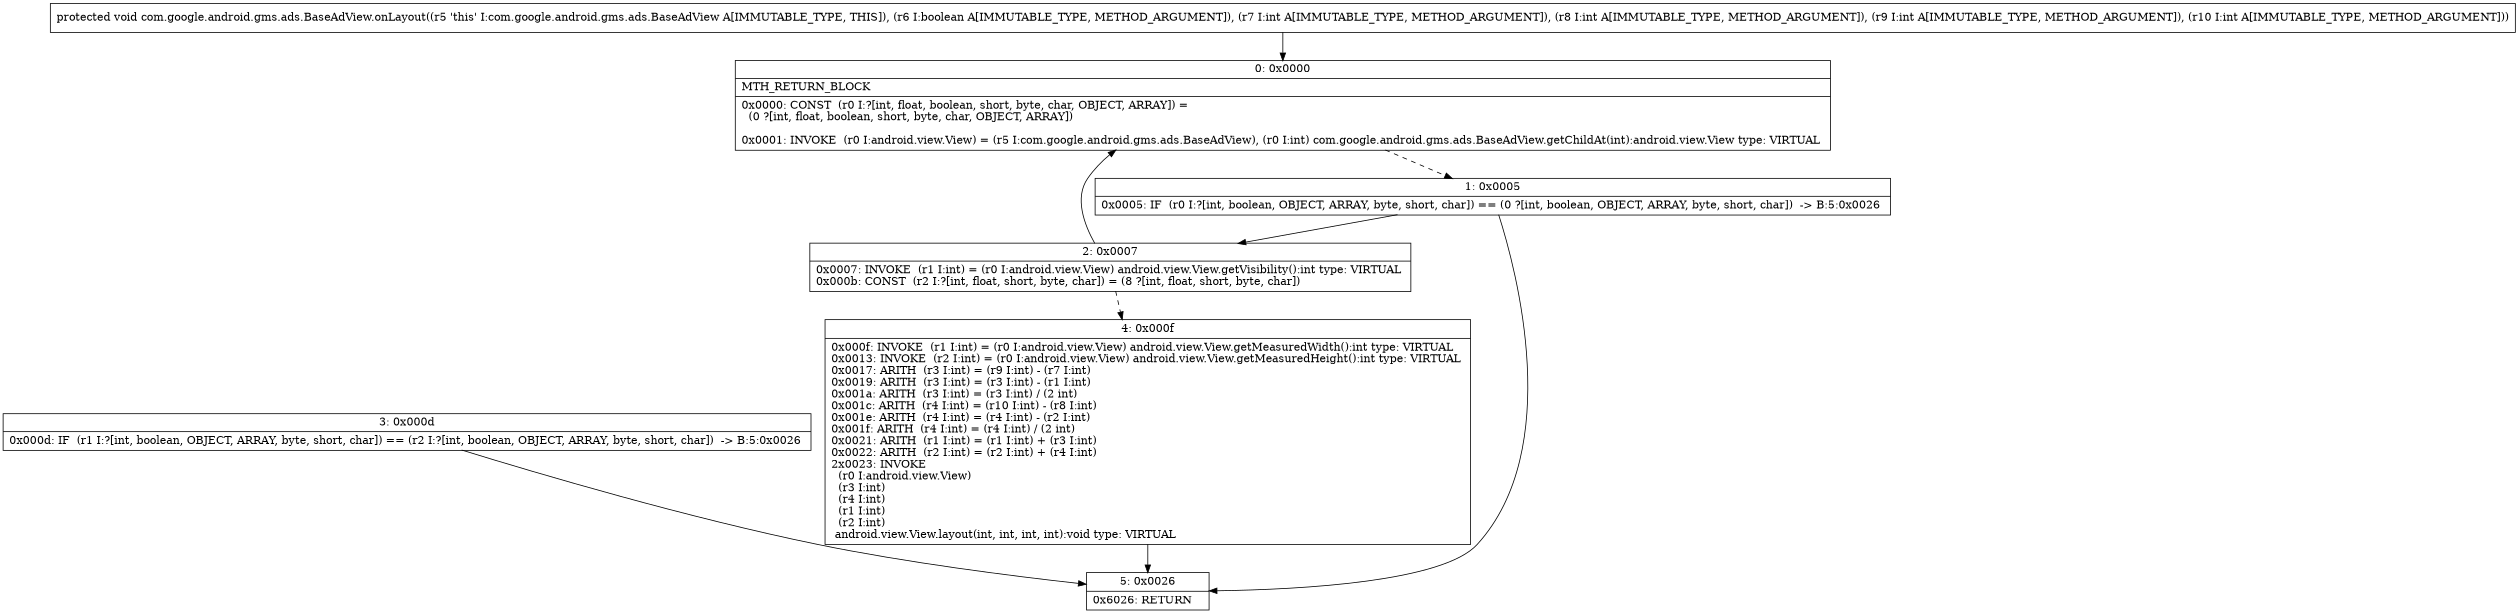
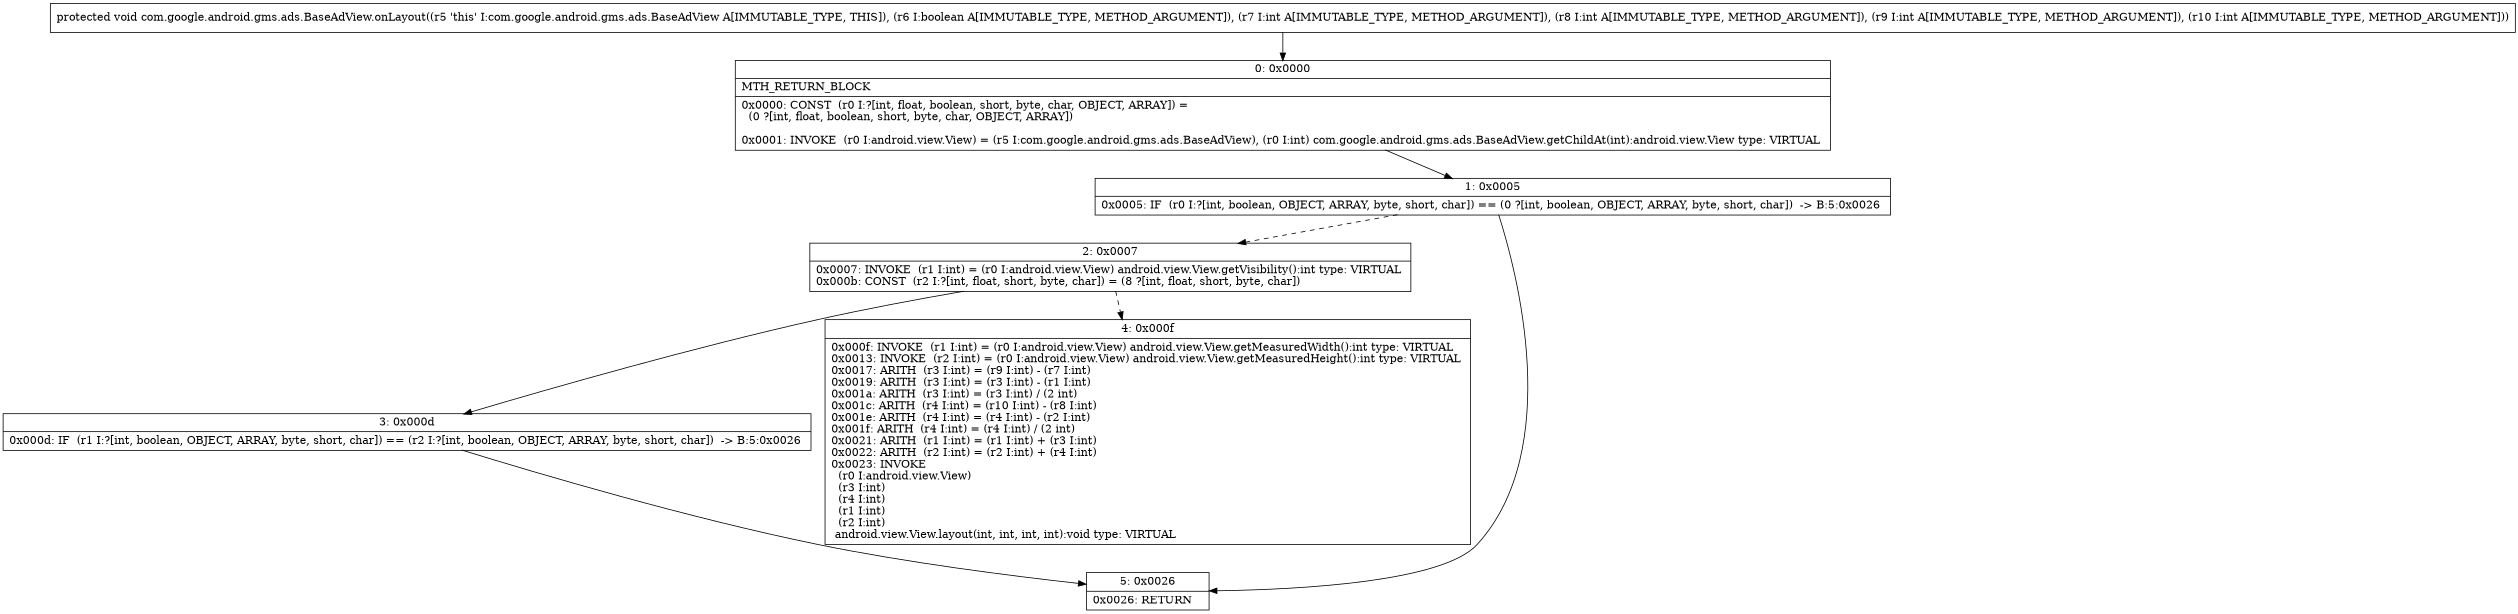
(1415, 163) -> (1415, 163)
(1082, 195) -> (716, 344)
(1322, 228) -> (1322, 228)
(882, 464) -> (882, 464)
(1148, 555) -> none
(1148, 600) -> (1148, 600)
